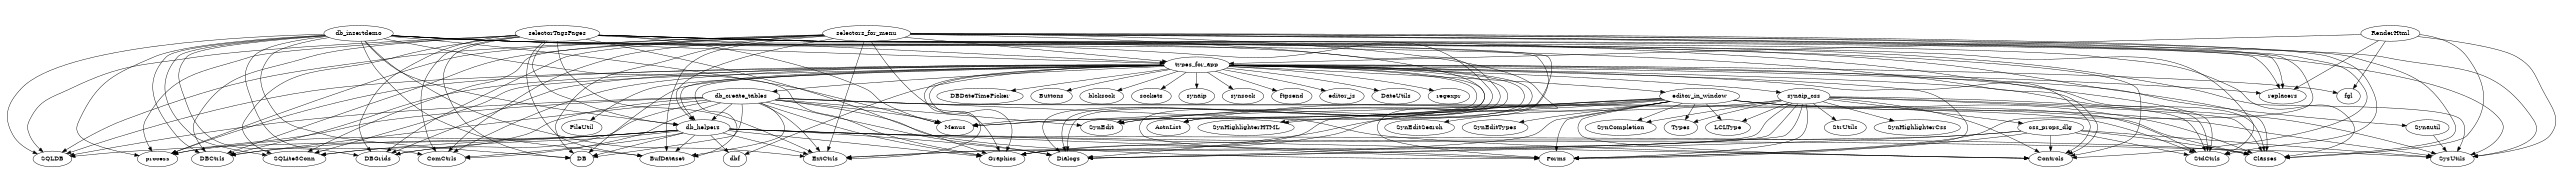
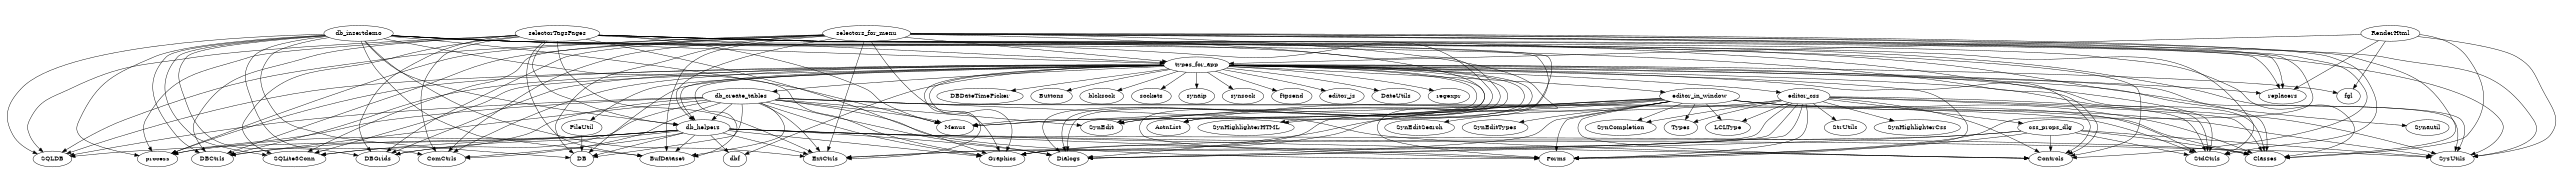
(1804, 96) -> (1804, 96)
(461, 118) -> (582, 141)
(2436, 139) -> (2171, 92)
